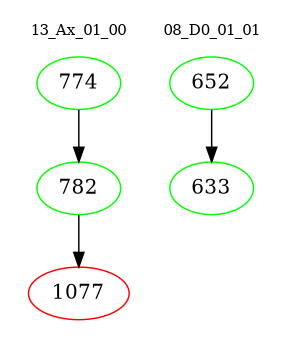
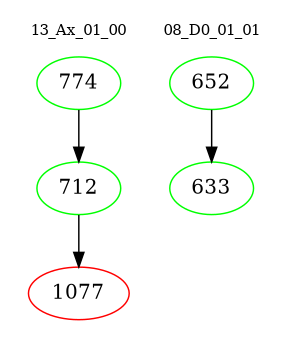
(79, 188) -> (79, 188)
